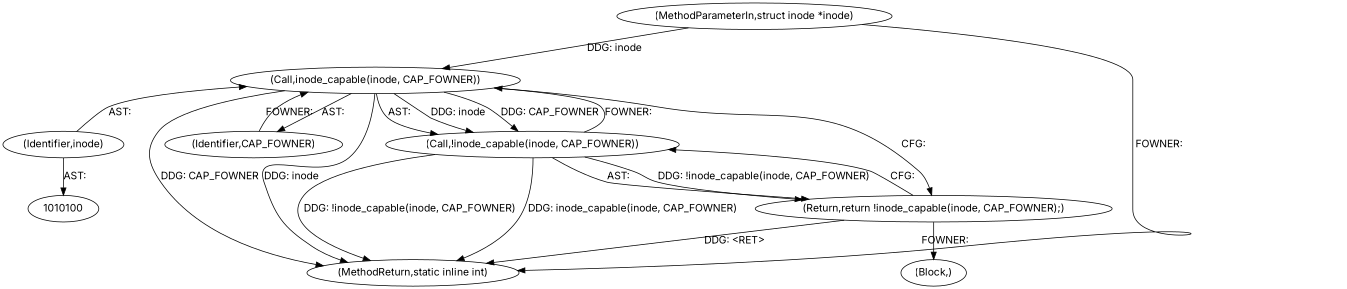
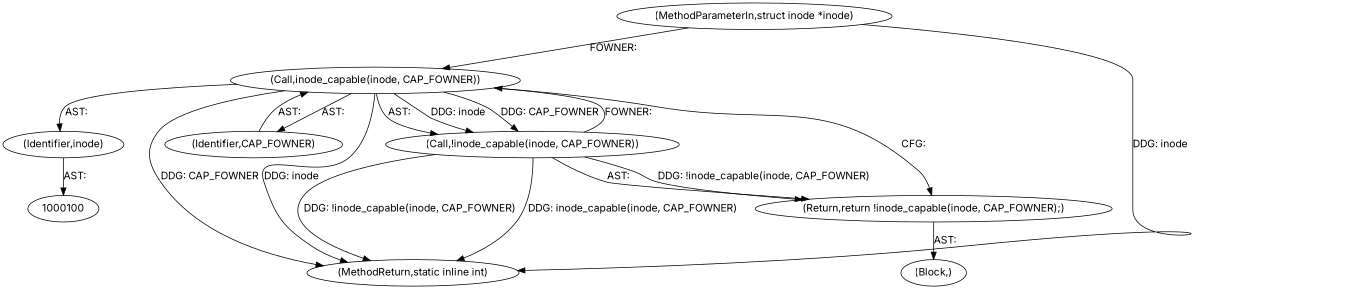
(615, 48) -> (615, 48)
(153, 96) -> (141, 91)
(291, 112) -> (291, 112)
(1160, 145) -> (1160, 145)
(798, 159) -> none
(63, 209) -> (63, 209)
(669, 241) -> none
(947, 241) -> (947, 241)
